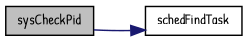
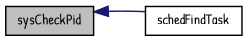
(112, 31) -> (127, 11)
